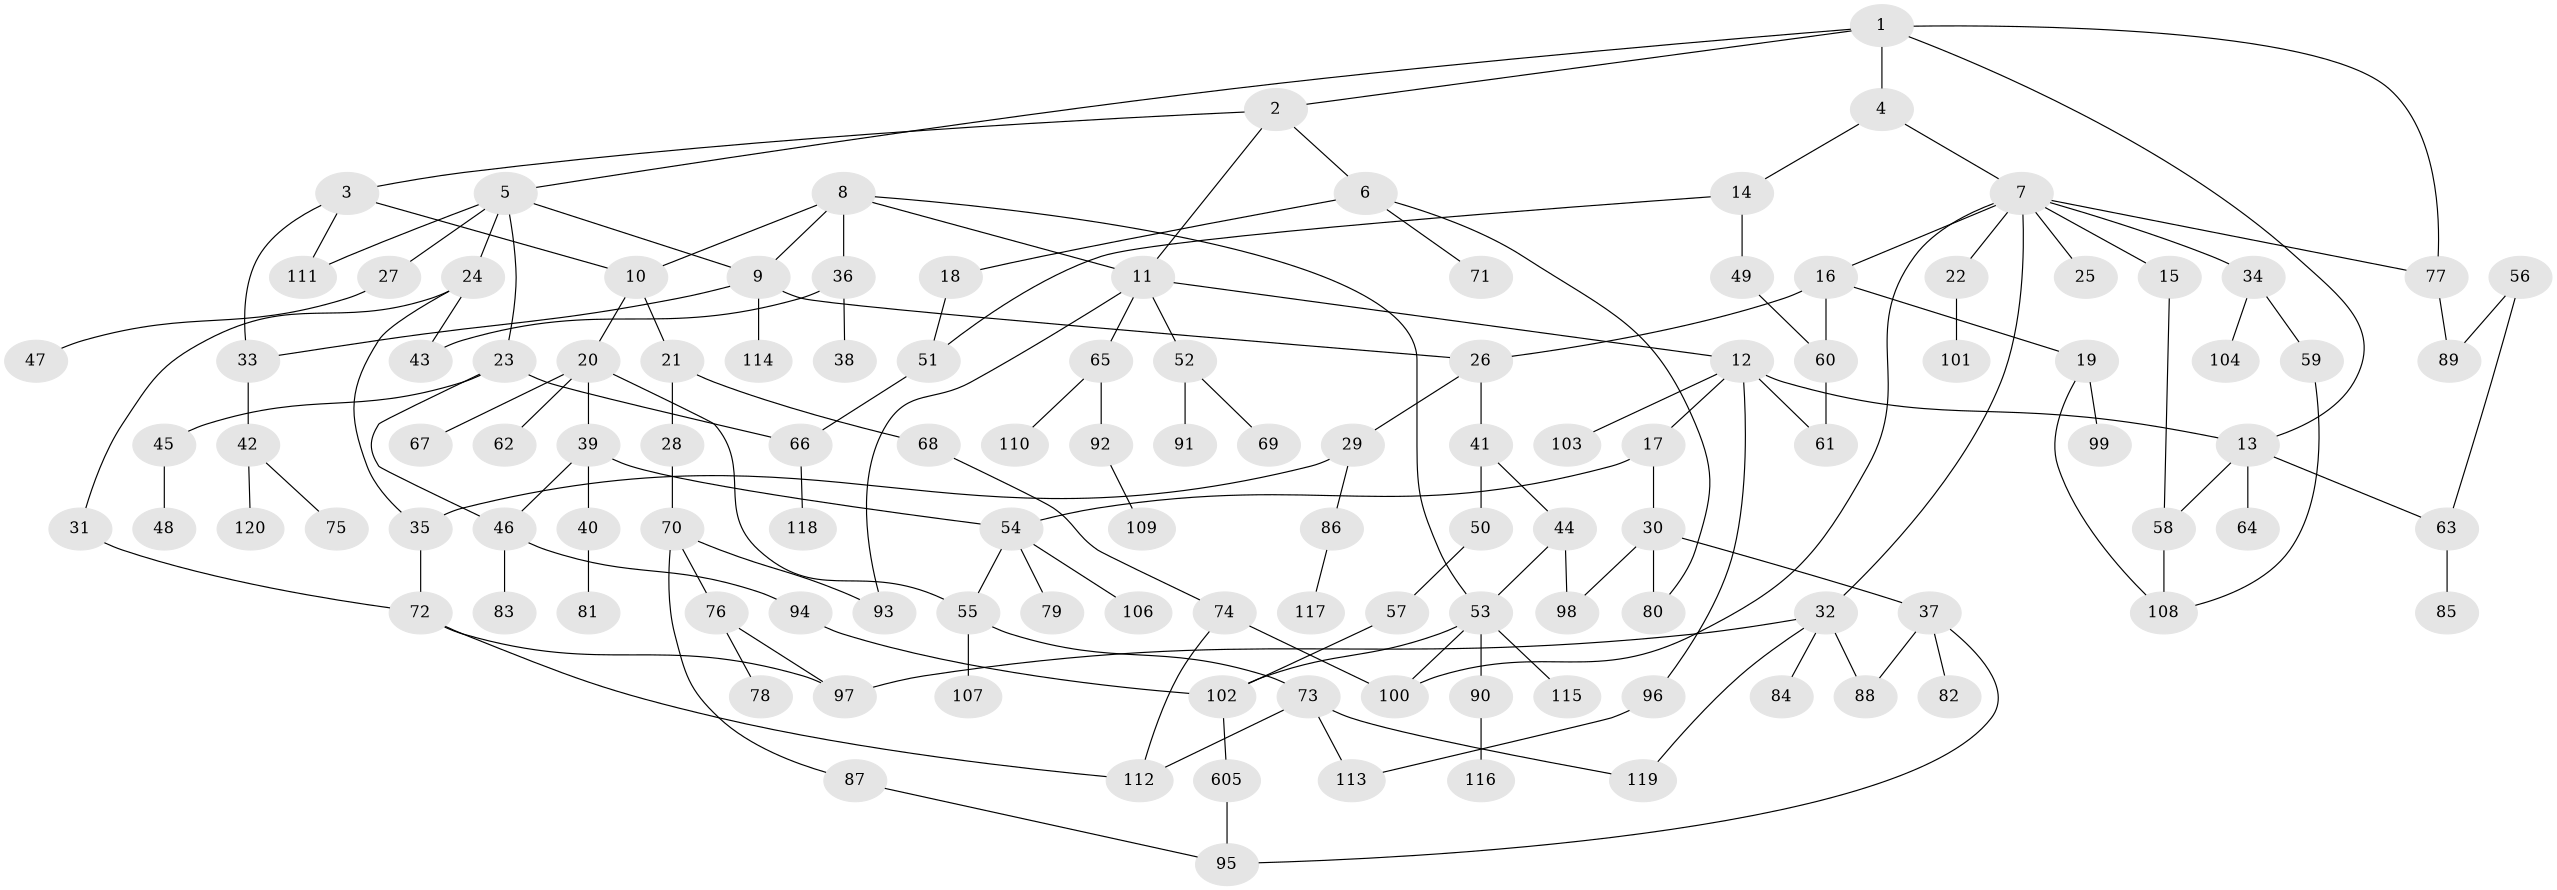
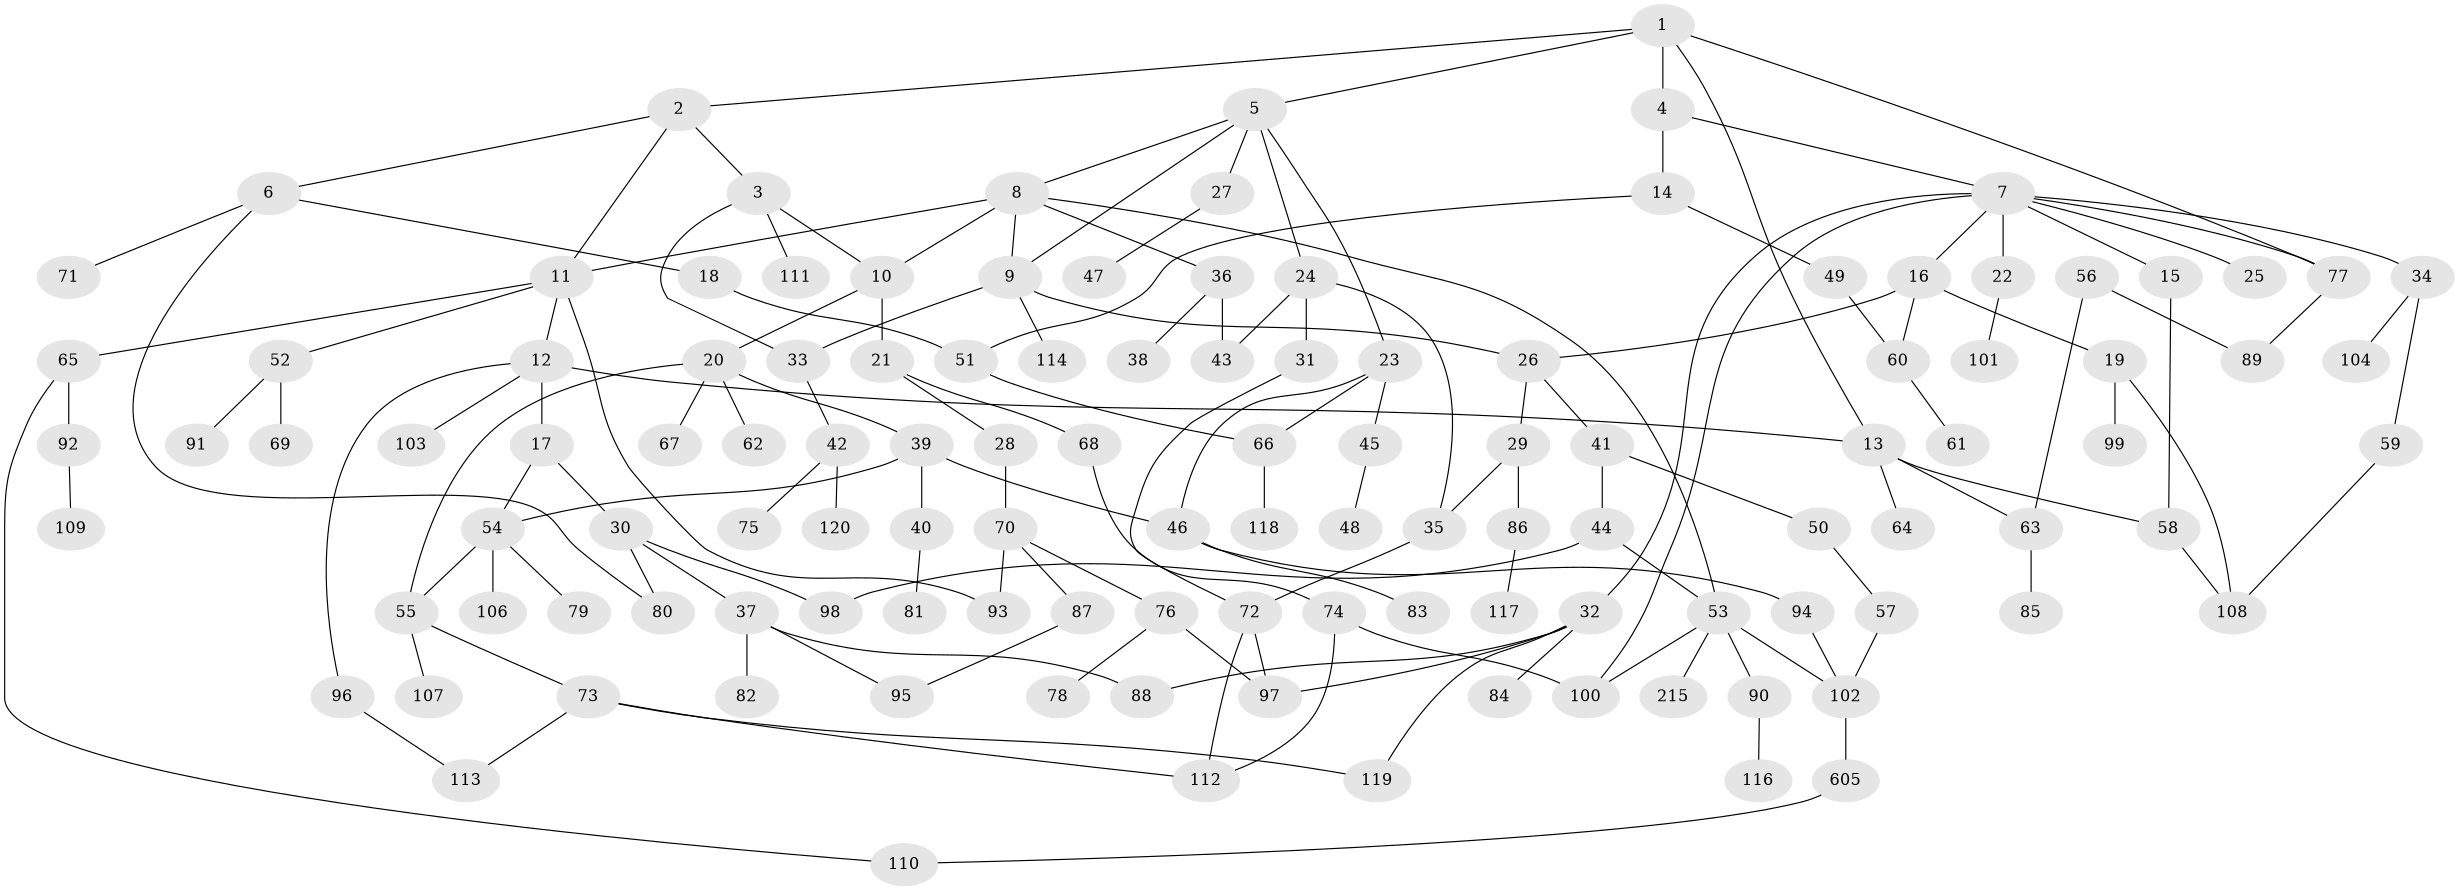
(404, 234) -> (1136, 151)
(1784, 403) -> none
(1567, 697) -> (1673, 697)
(1227, 823) -> (1381, 846)
